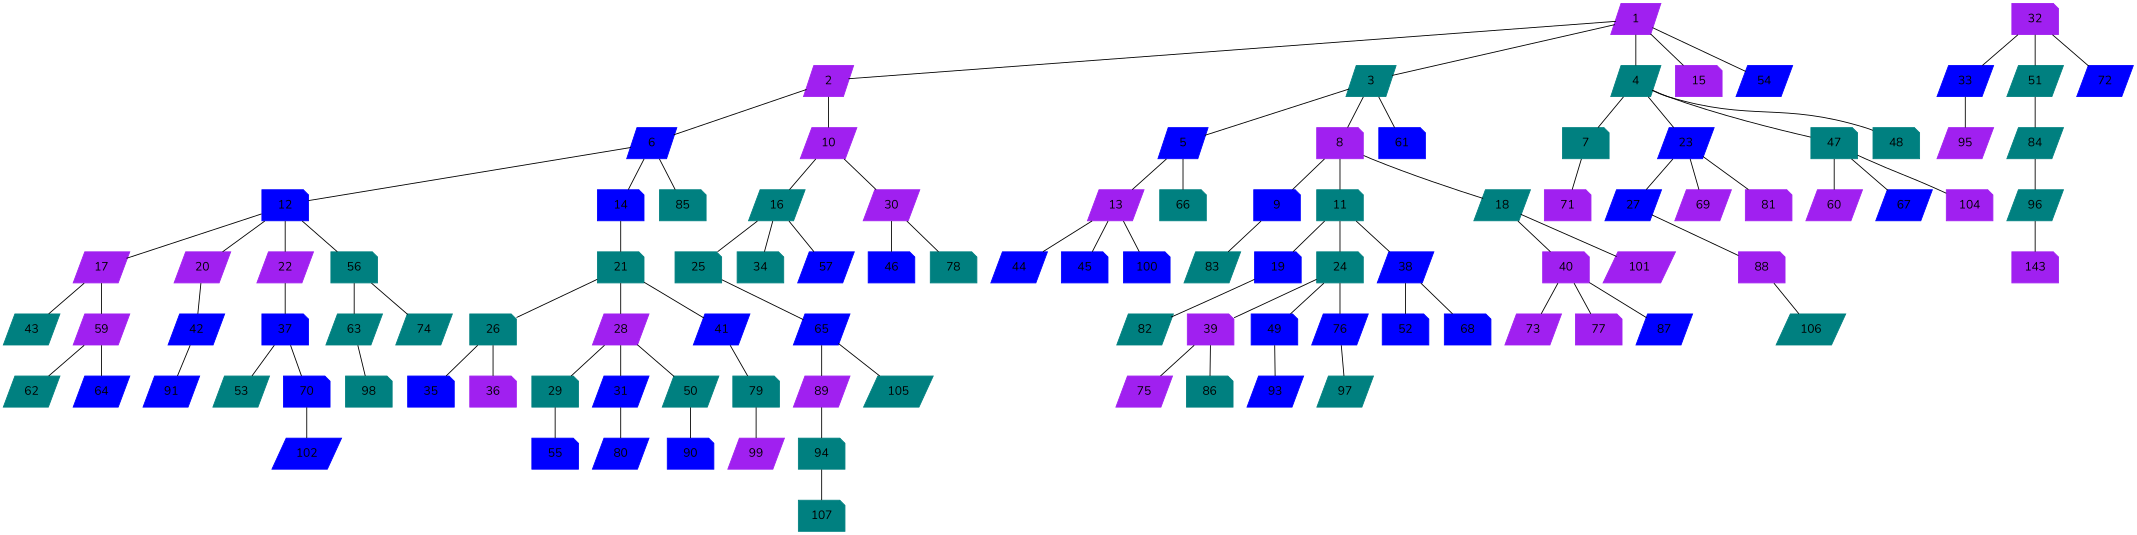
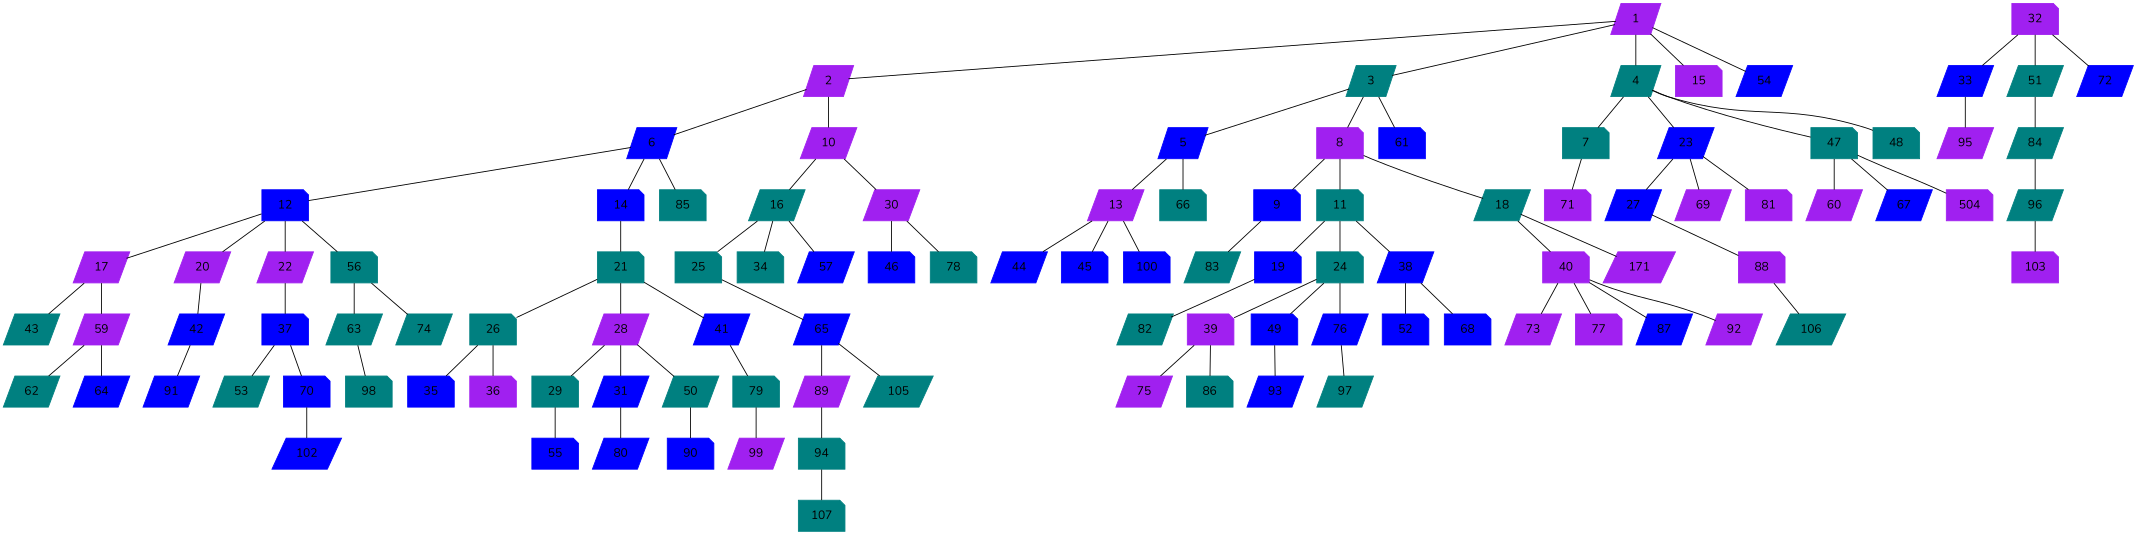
(1970, 205) -> (1970, 205)
(1639, 267) -> (1639, 267)
(2035, 267) -> (2035, 267)
none -> (1734, 329)
